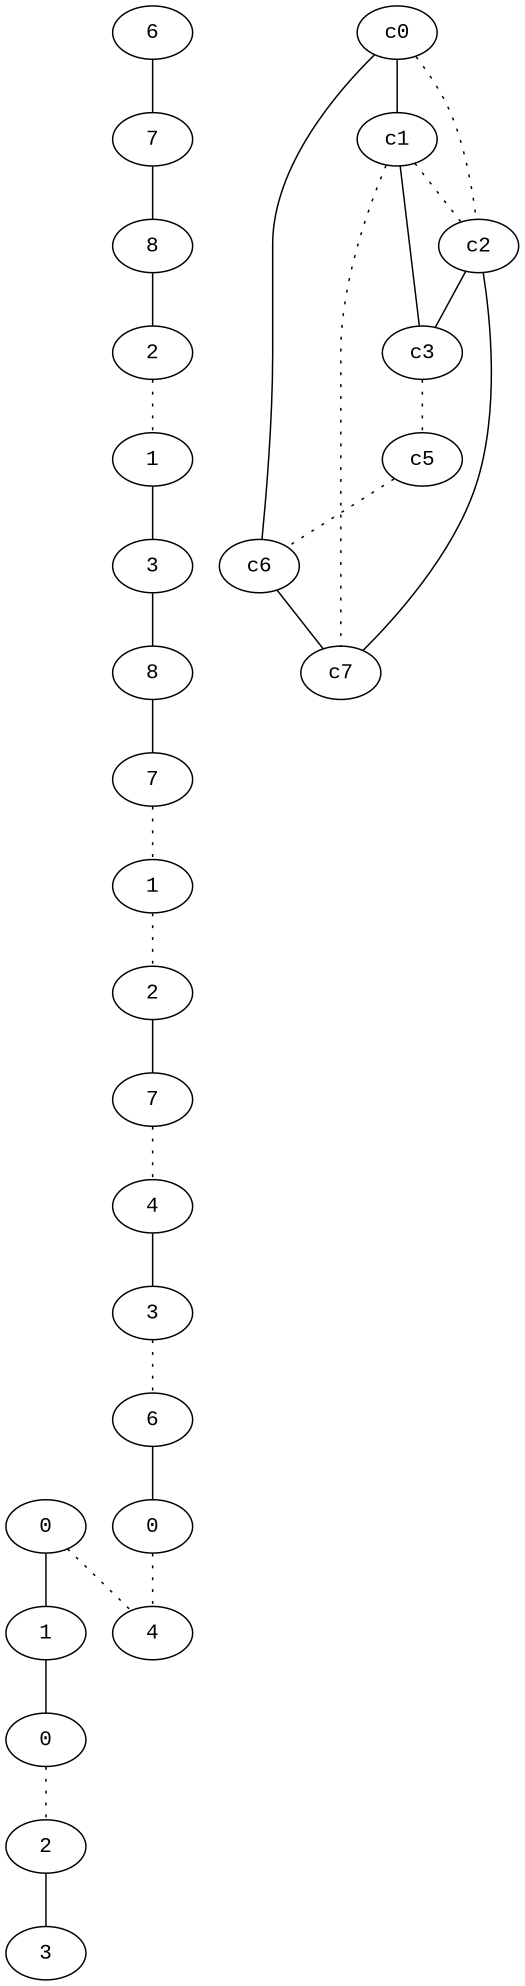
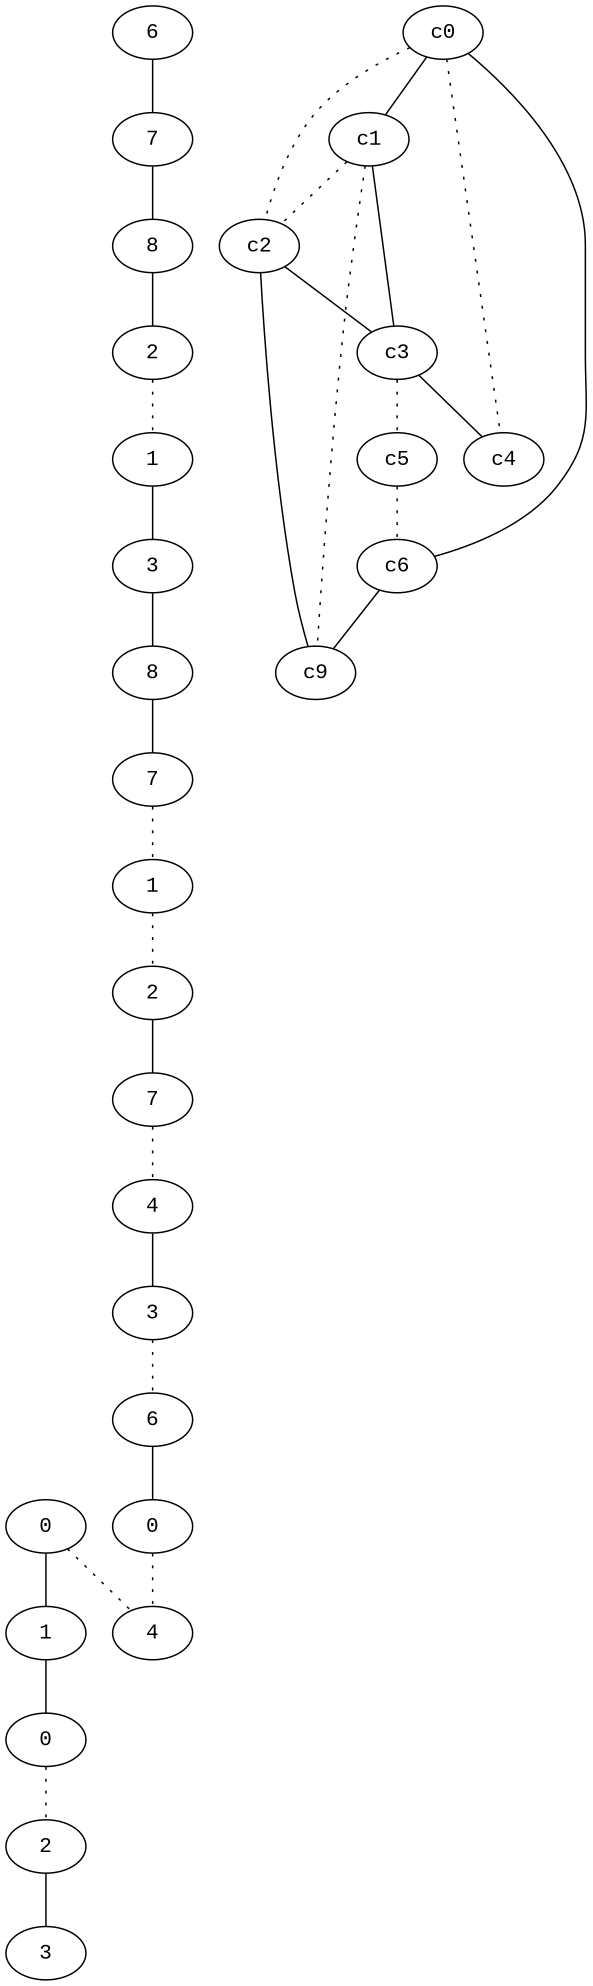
none -> (504, 459)
(341, 673) -> (316, 673)
